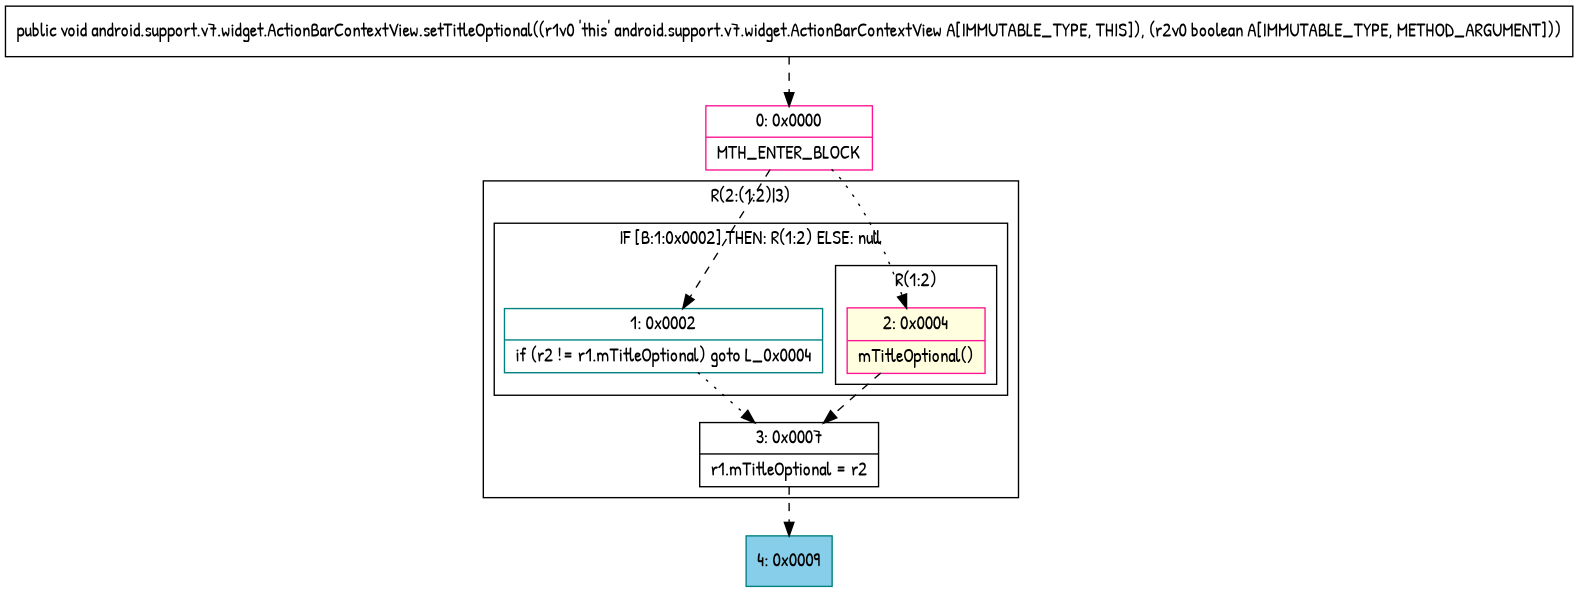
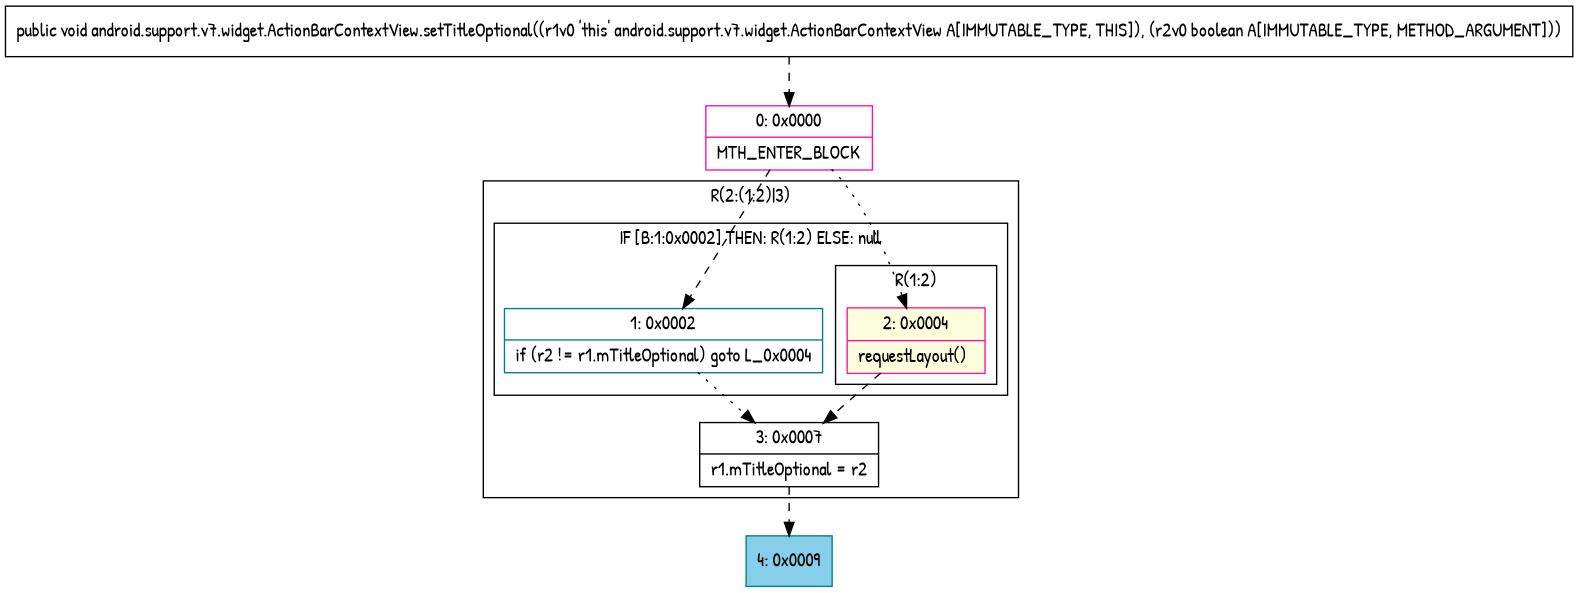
(916, 356) -> (913, 356)
